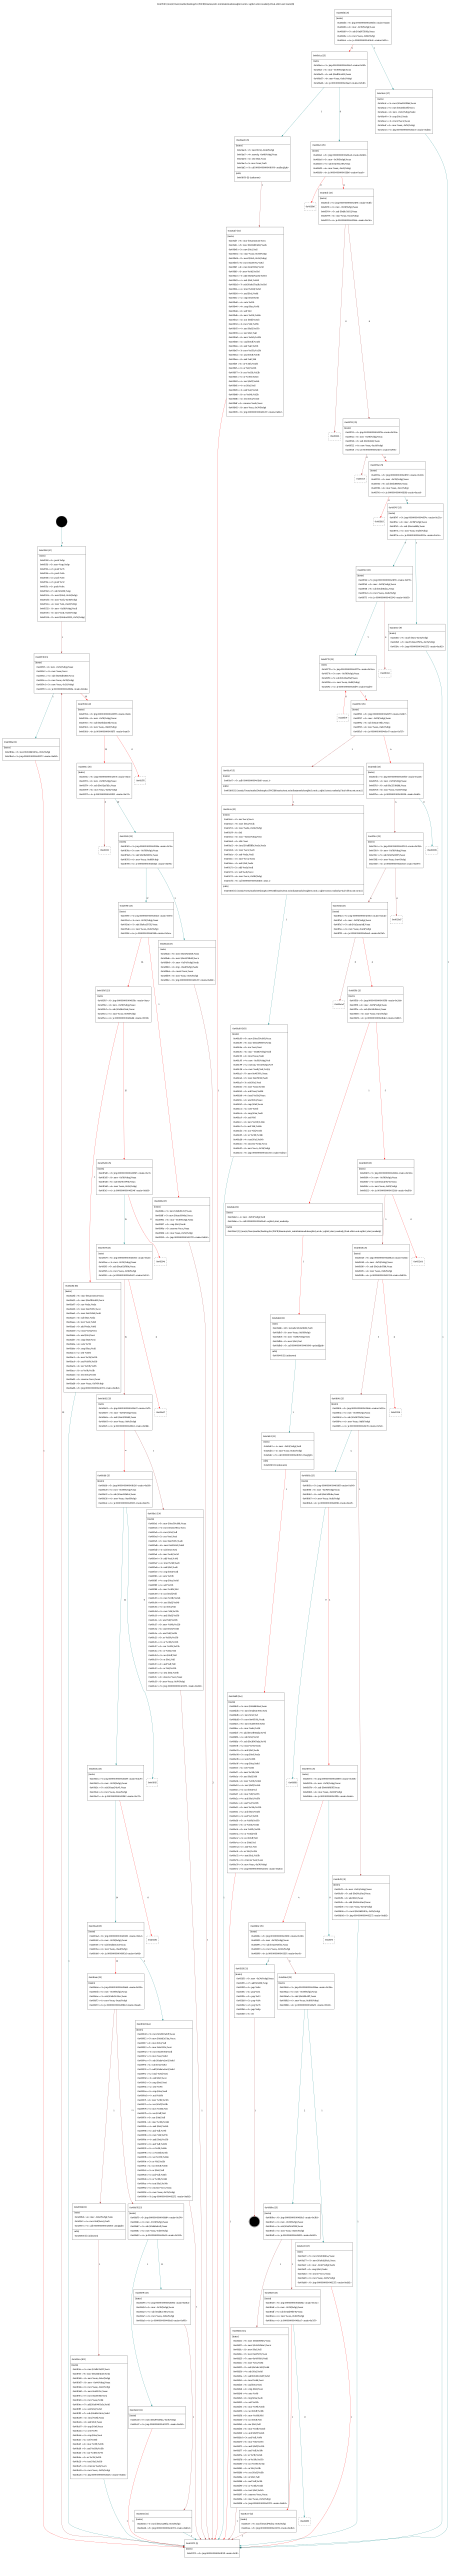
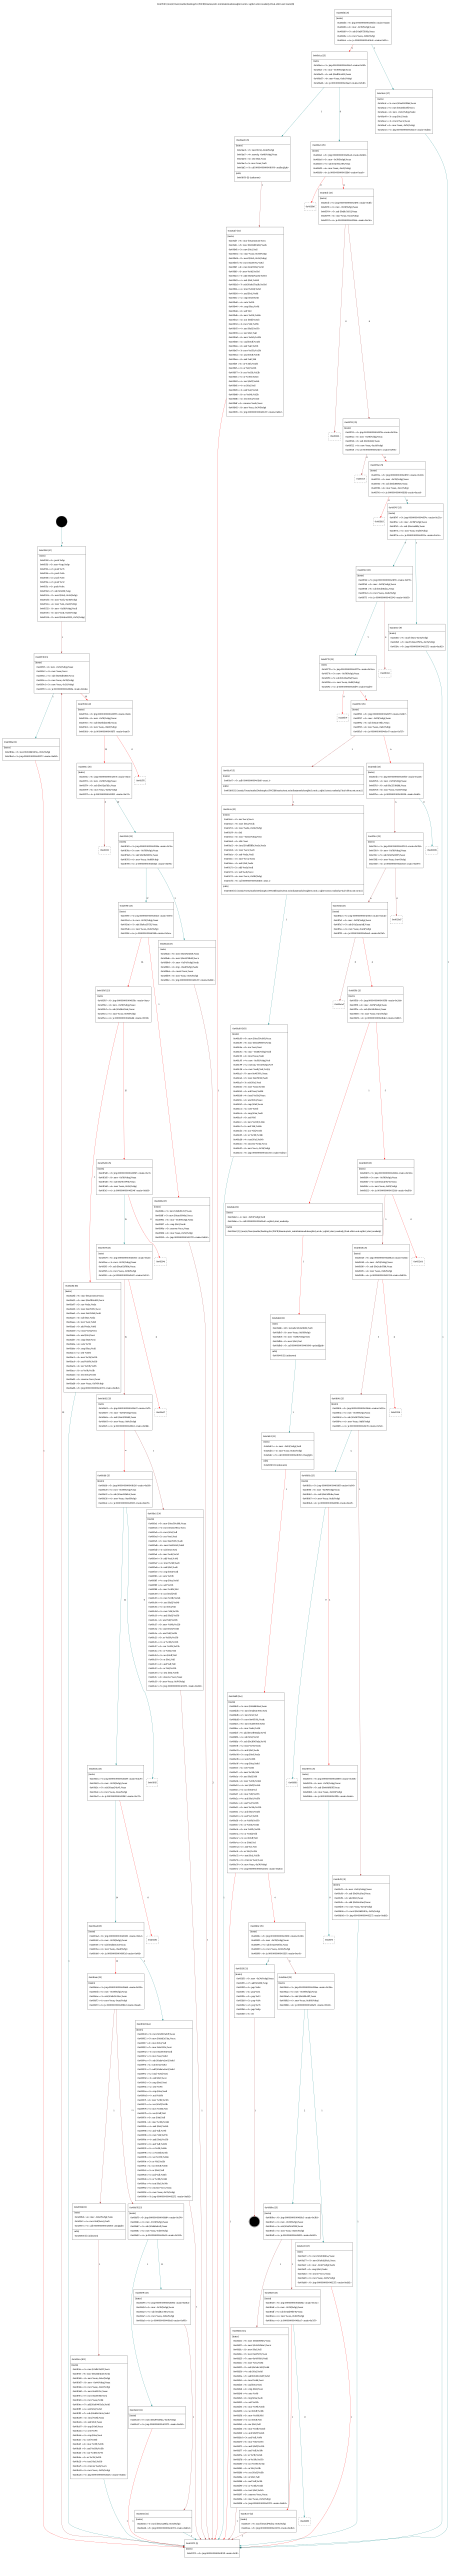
(344, 703) -> (342, 702)
(303, 1861) -> (271, 1897)
